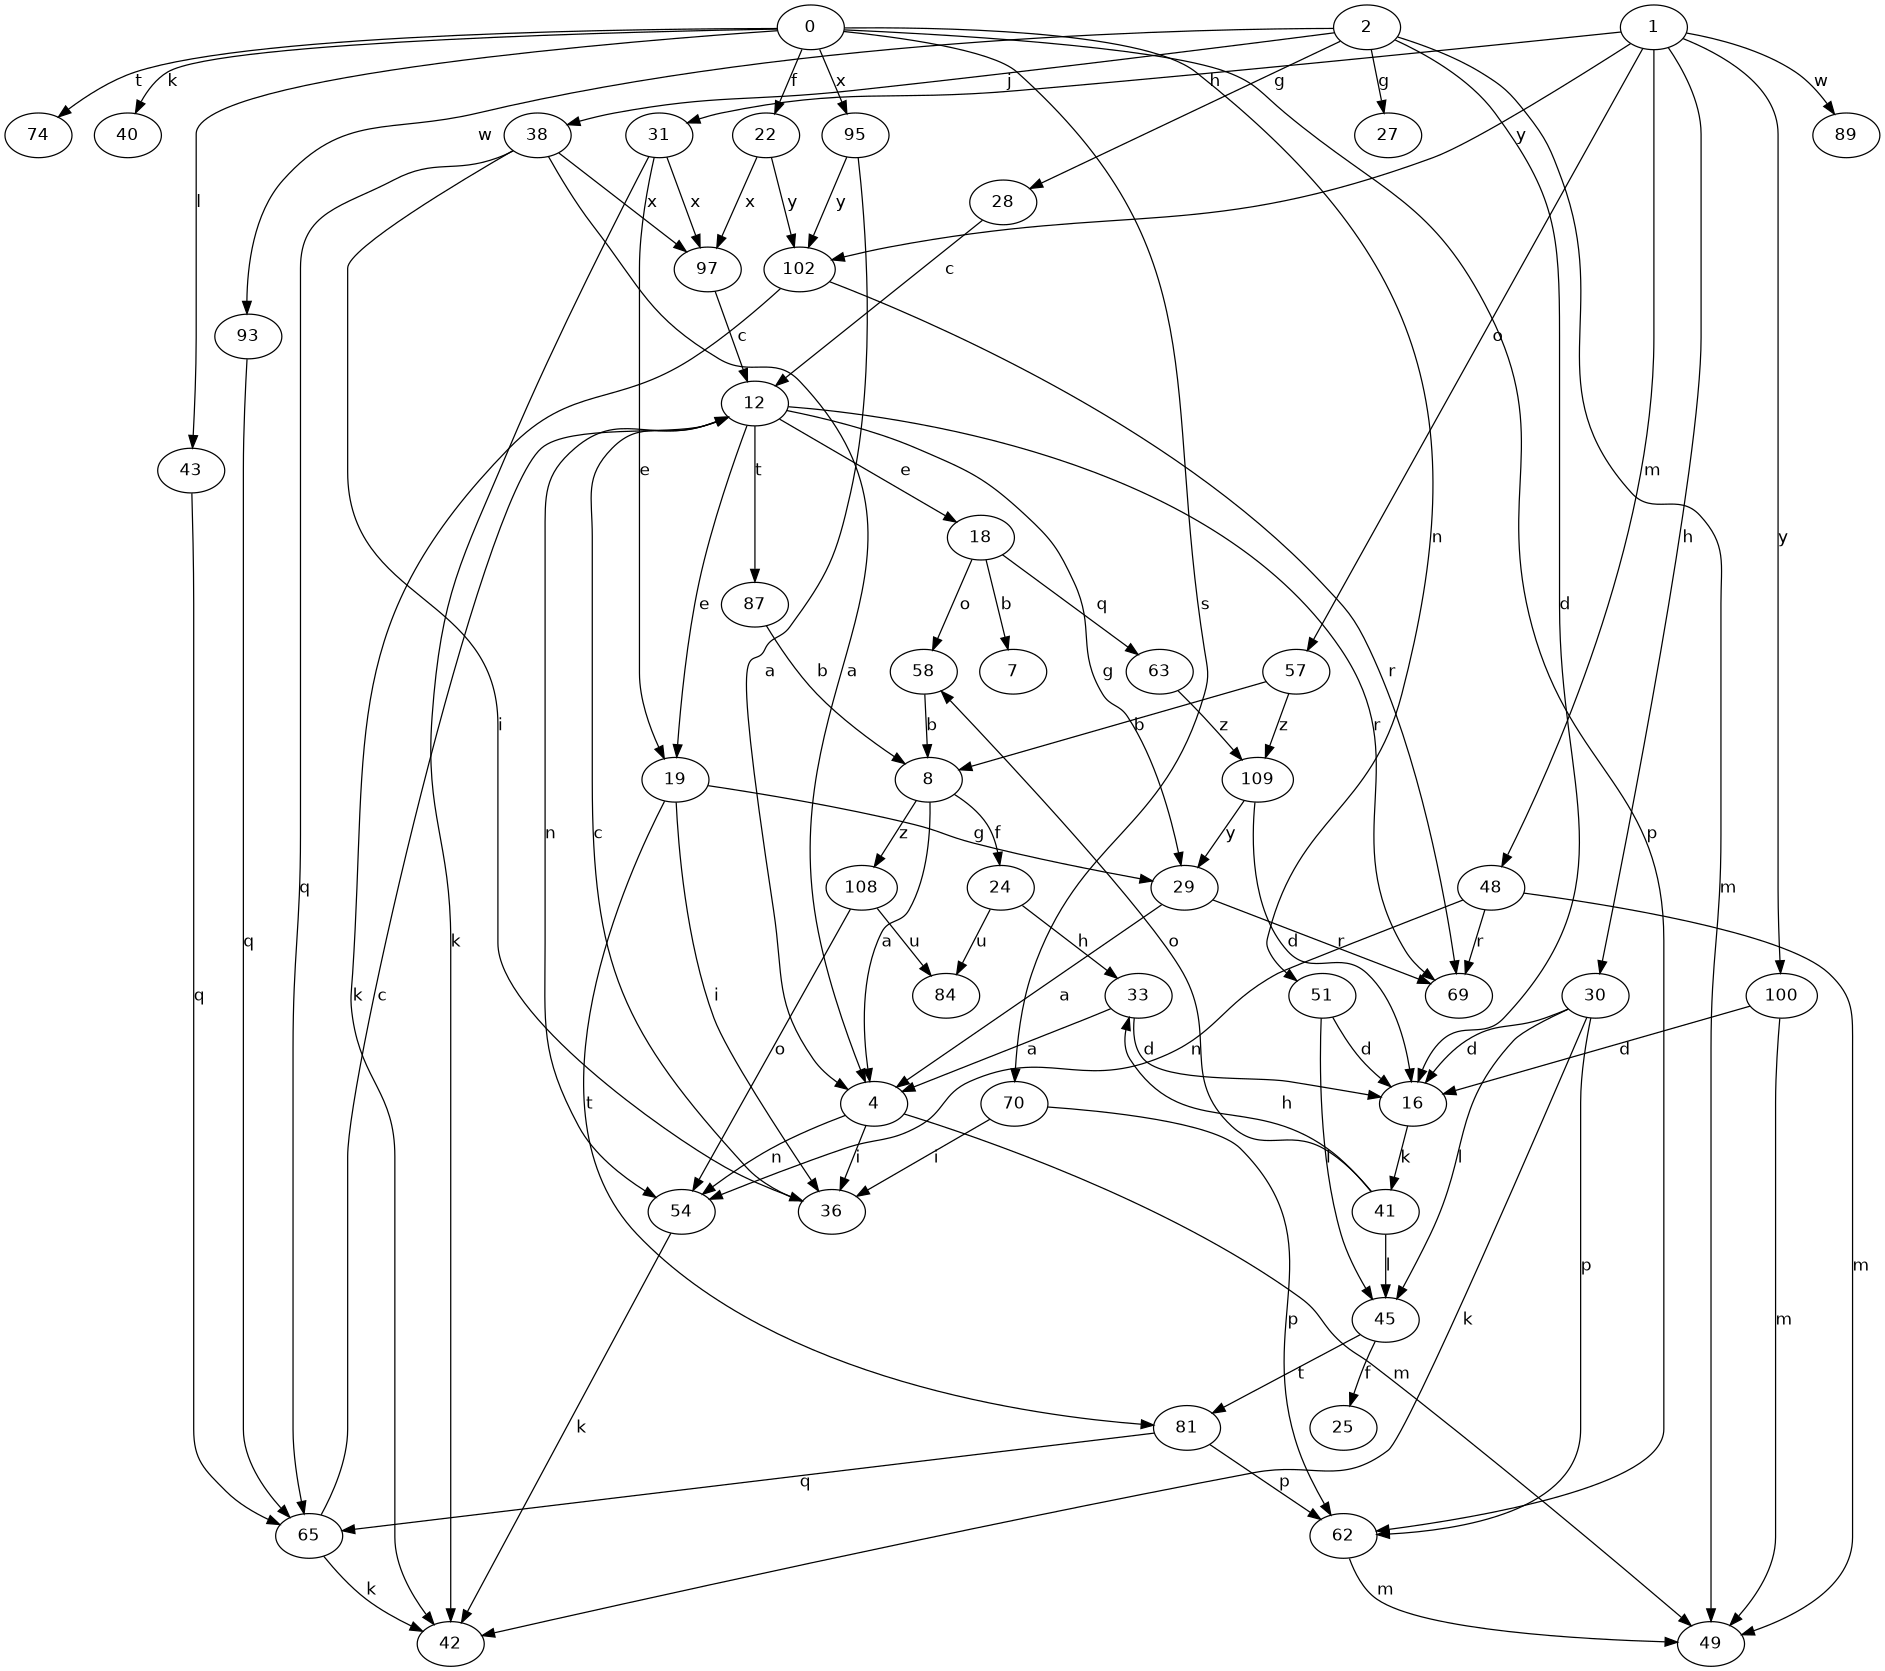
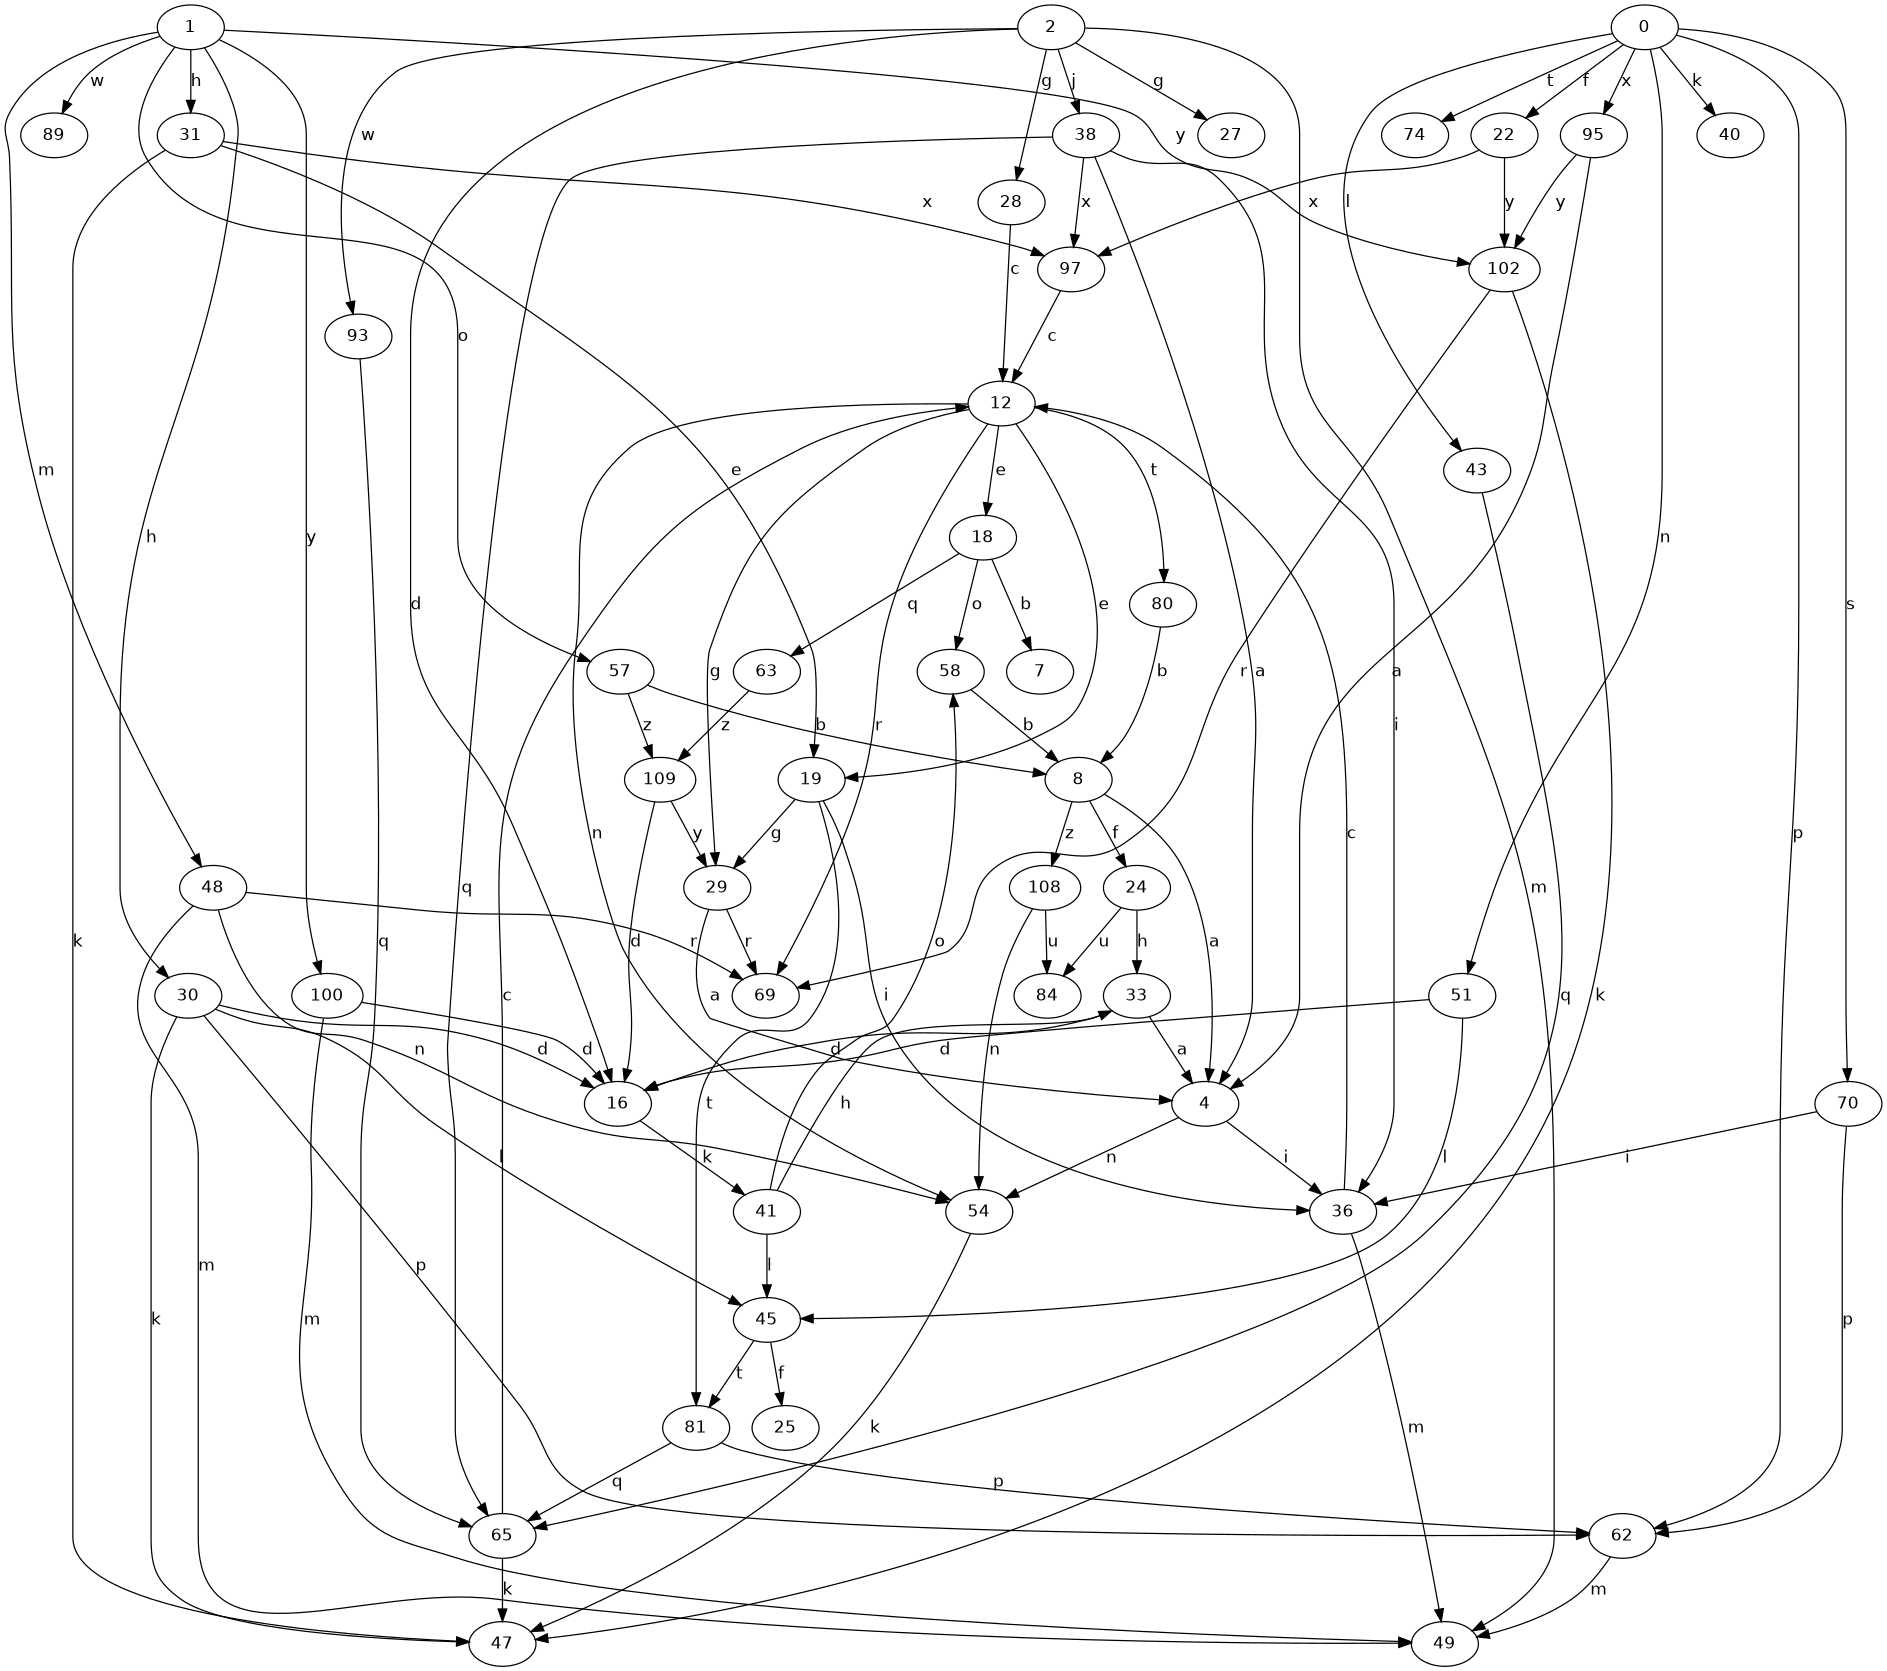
(755, 605) -> (1163, 605)
(780, 1050) -> (995, 1050)
(1321, 1319) -> (1401, 1420)
(451, 1644) -> (502, 1644)
